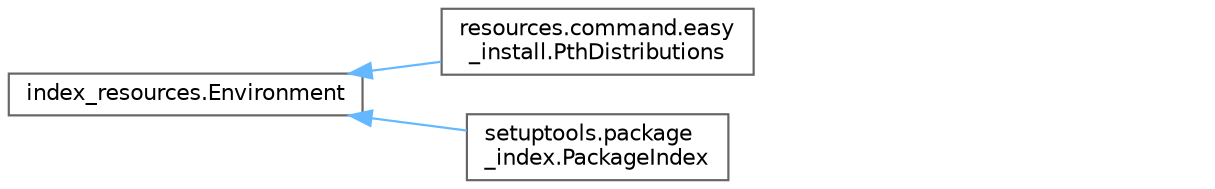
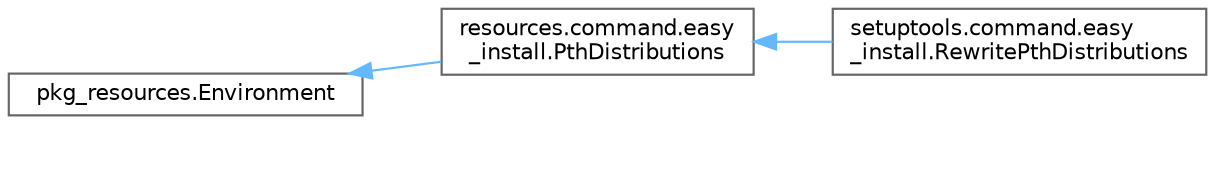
none -> (1020, 42)
(186, 94) -> (186, 94)
(598, 147) -> none
